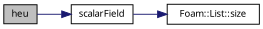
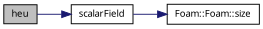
(213, 14) -> (213, 14)
